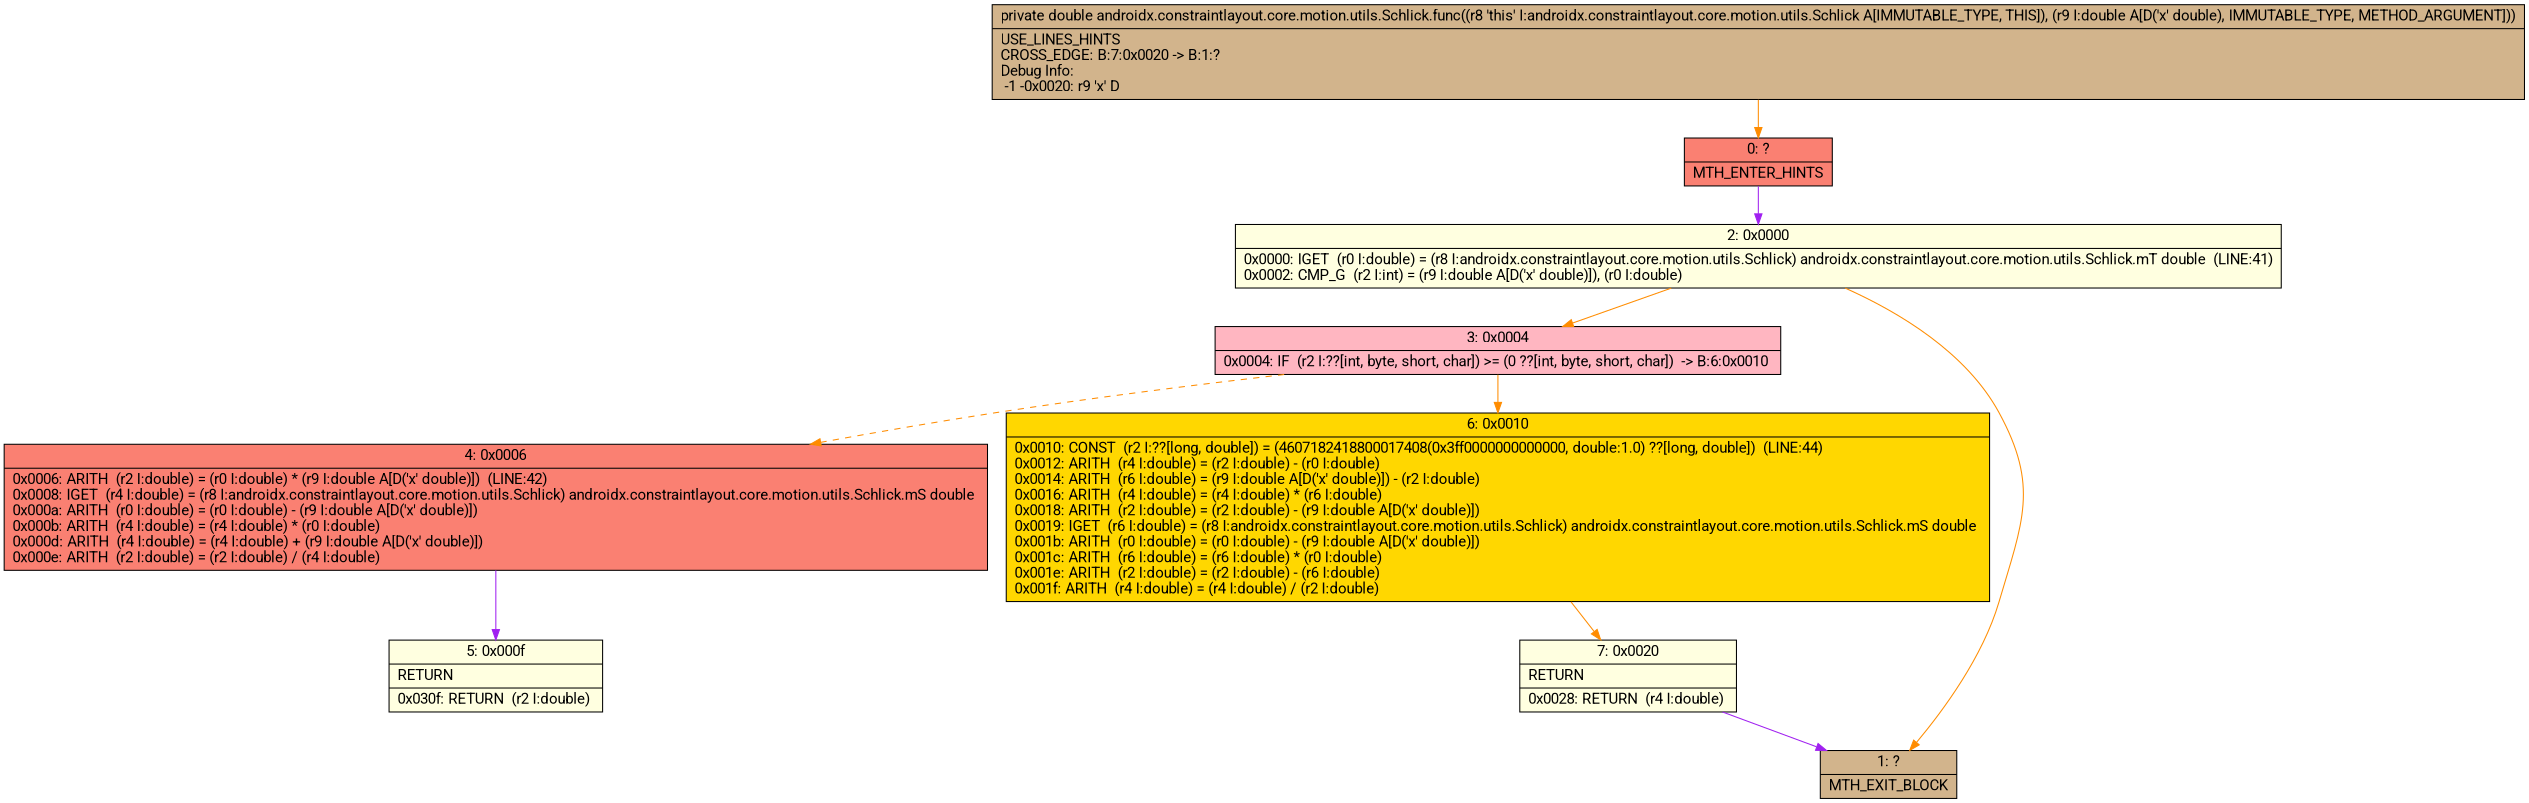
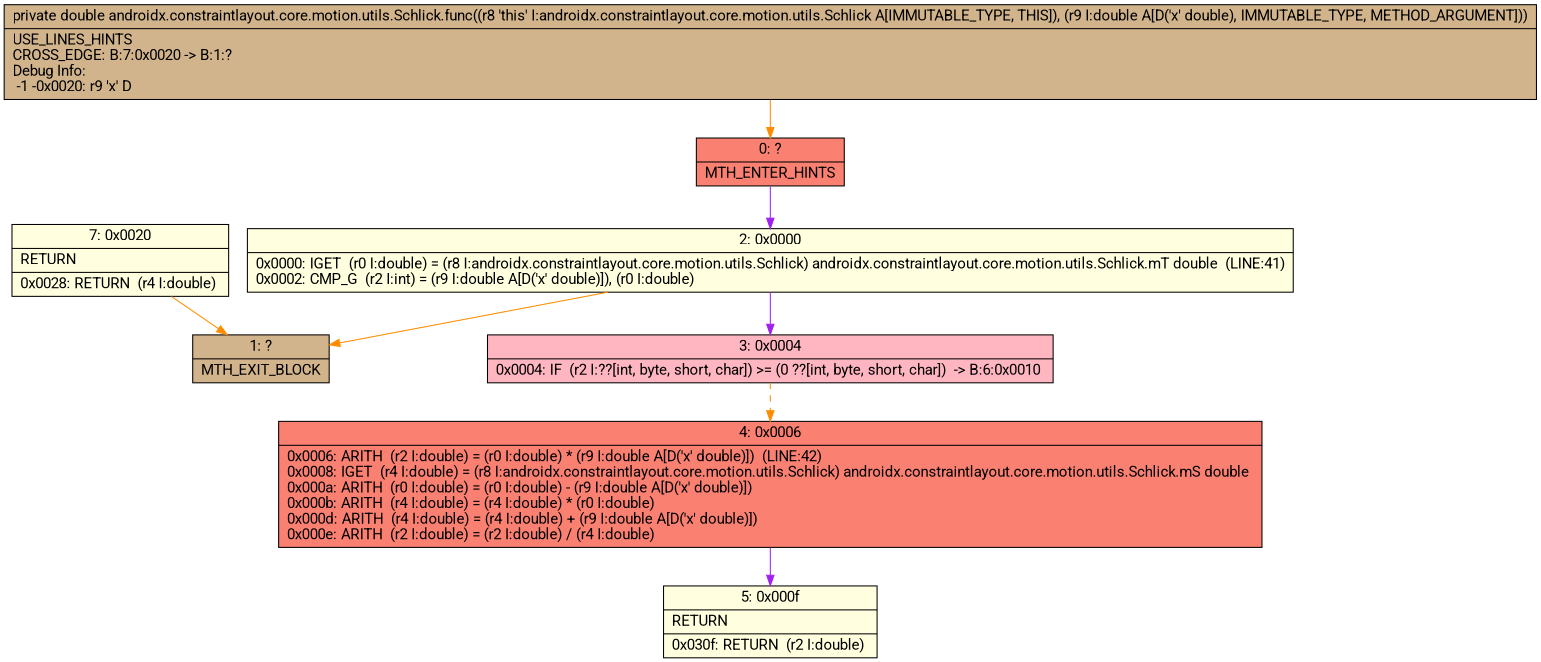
(1622, 306) -> (770, 308)
(1498, 507) -> none
(1769, 729) -> (195, 313)
